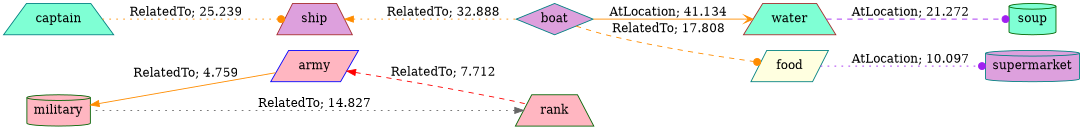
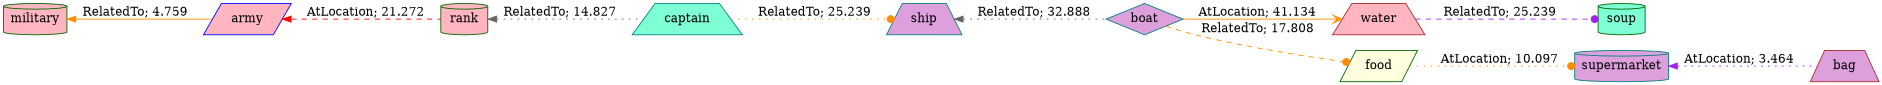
(911, 13) -> (1500, 13)
(315, 19) -> (924, 19)
(435, 19) -> (1035, 19)
(790, 19) -> (1379, 19)
(790, 66) -> (1379, 66)
(900, 66) -> (1489, 66)
none -> (1845, 66)
(443, 73) -> (366, 13)
(303, 110) -> (570, 19)
(555, 110) -> (464, 19)
